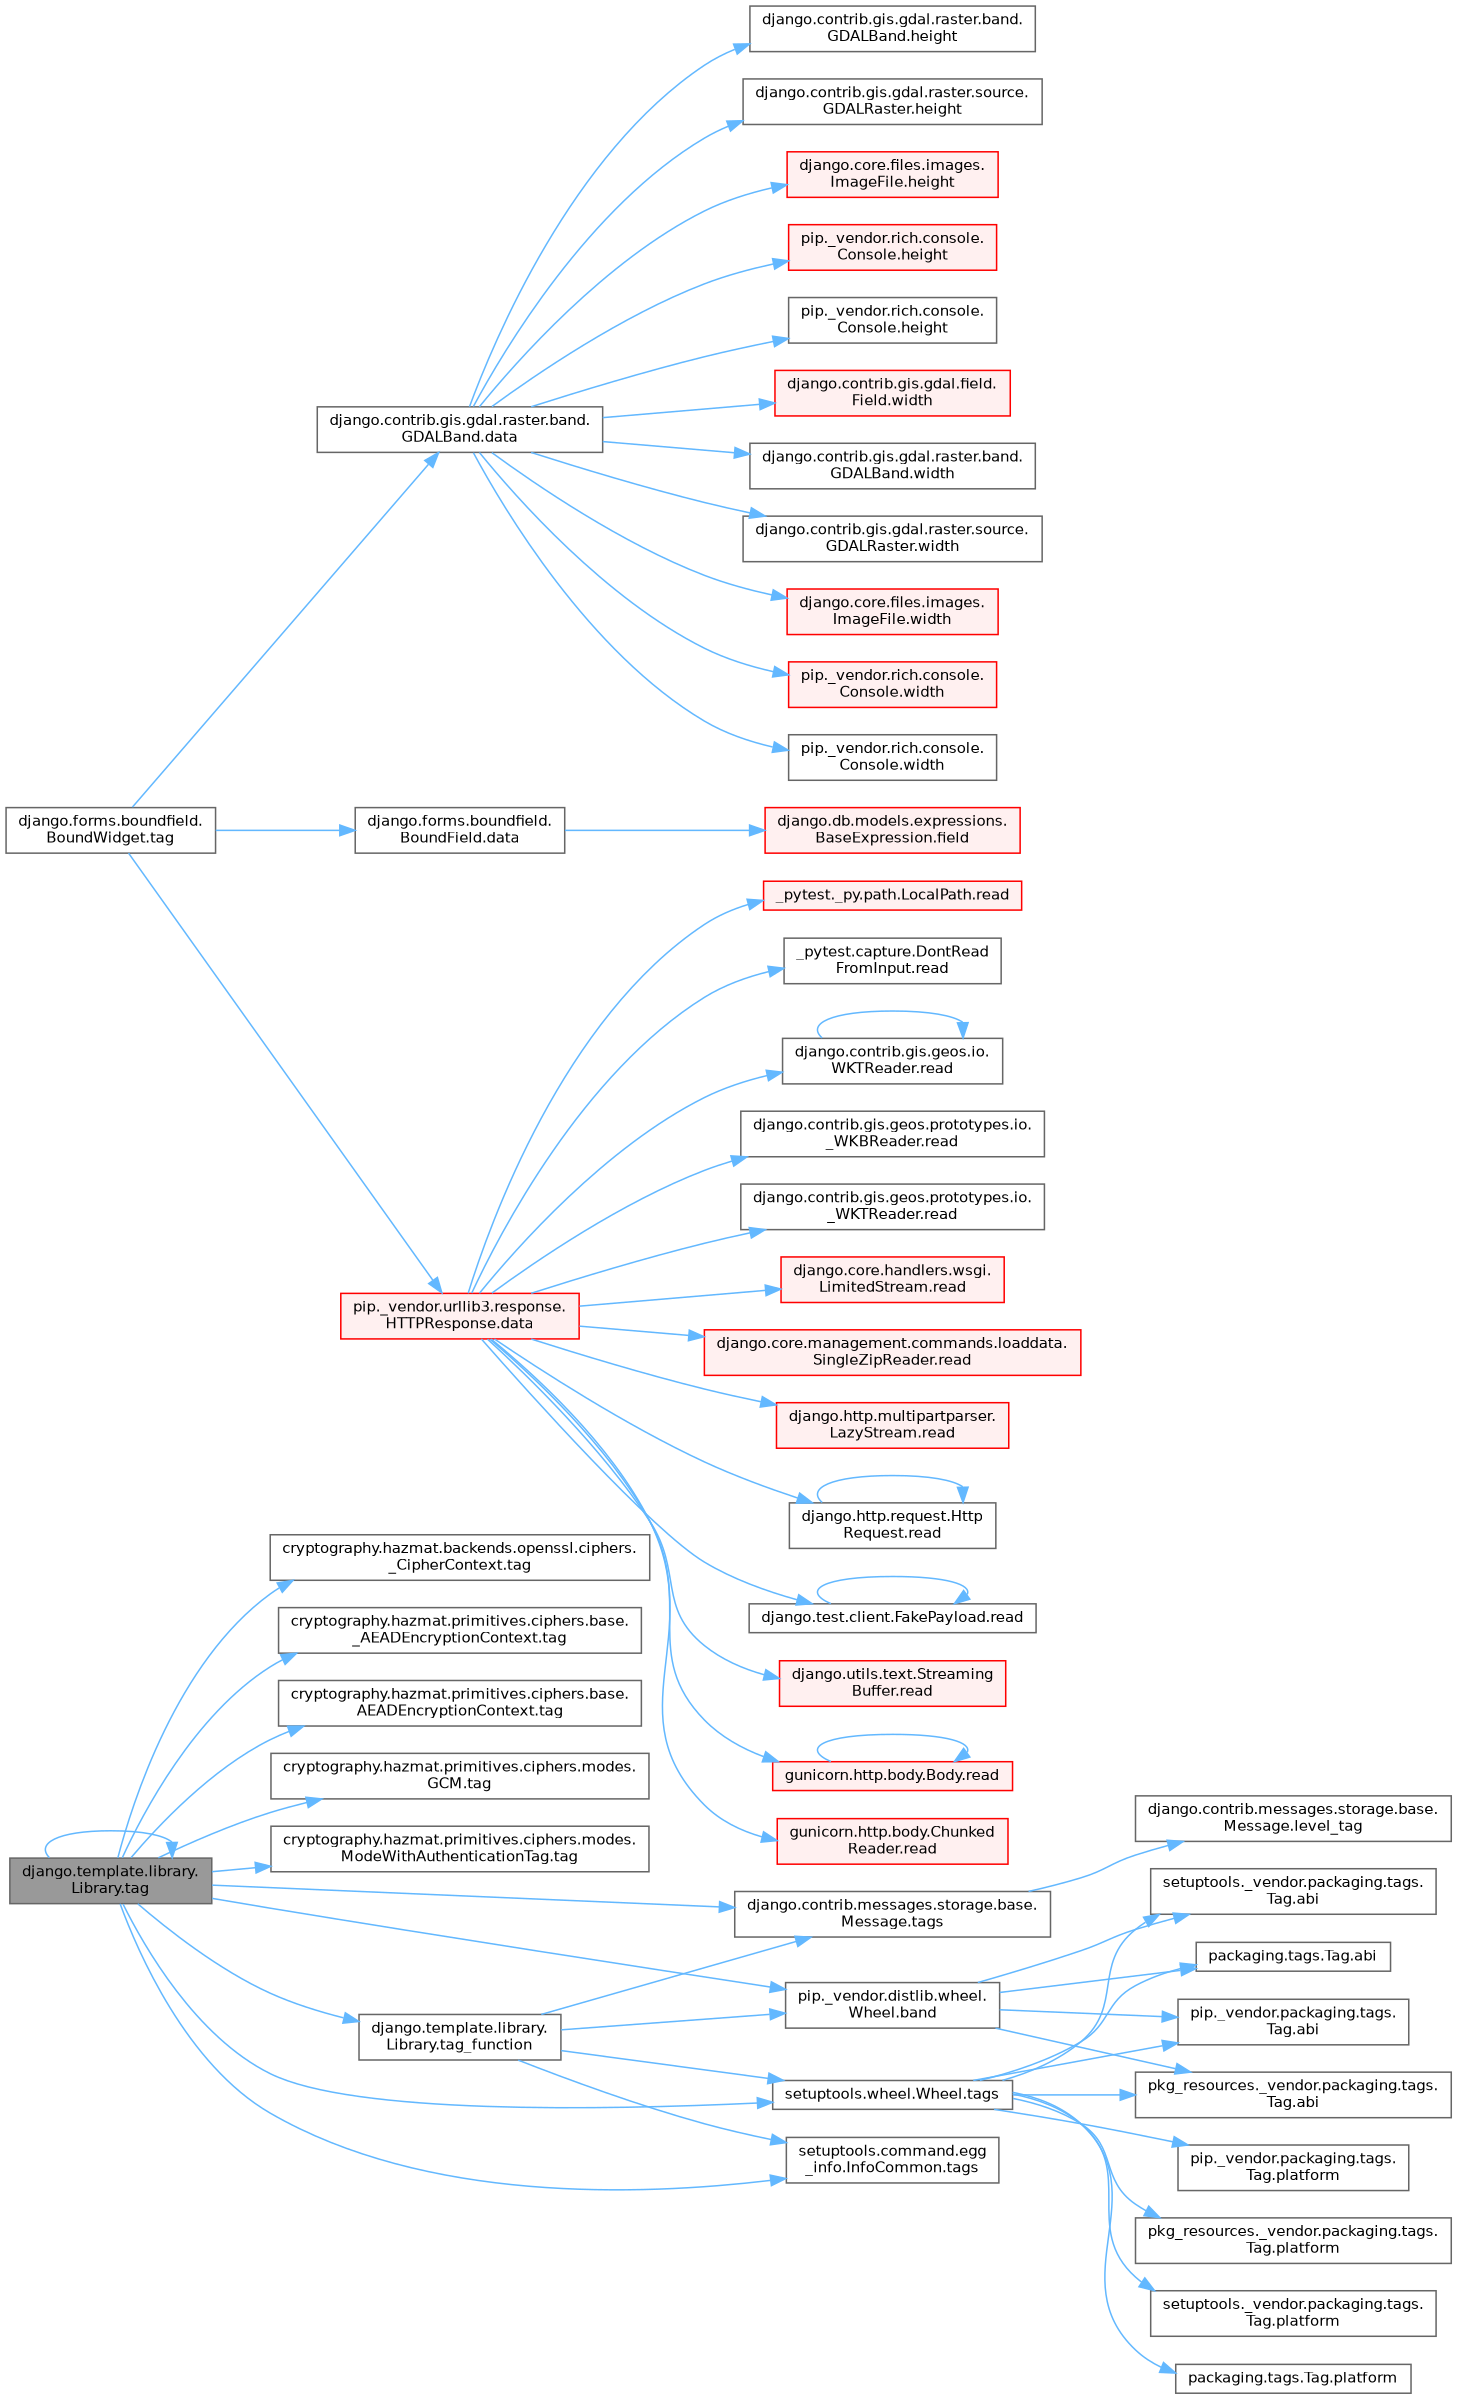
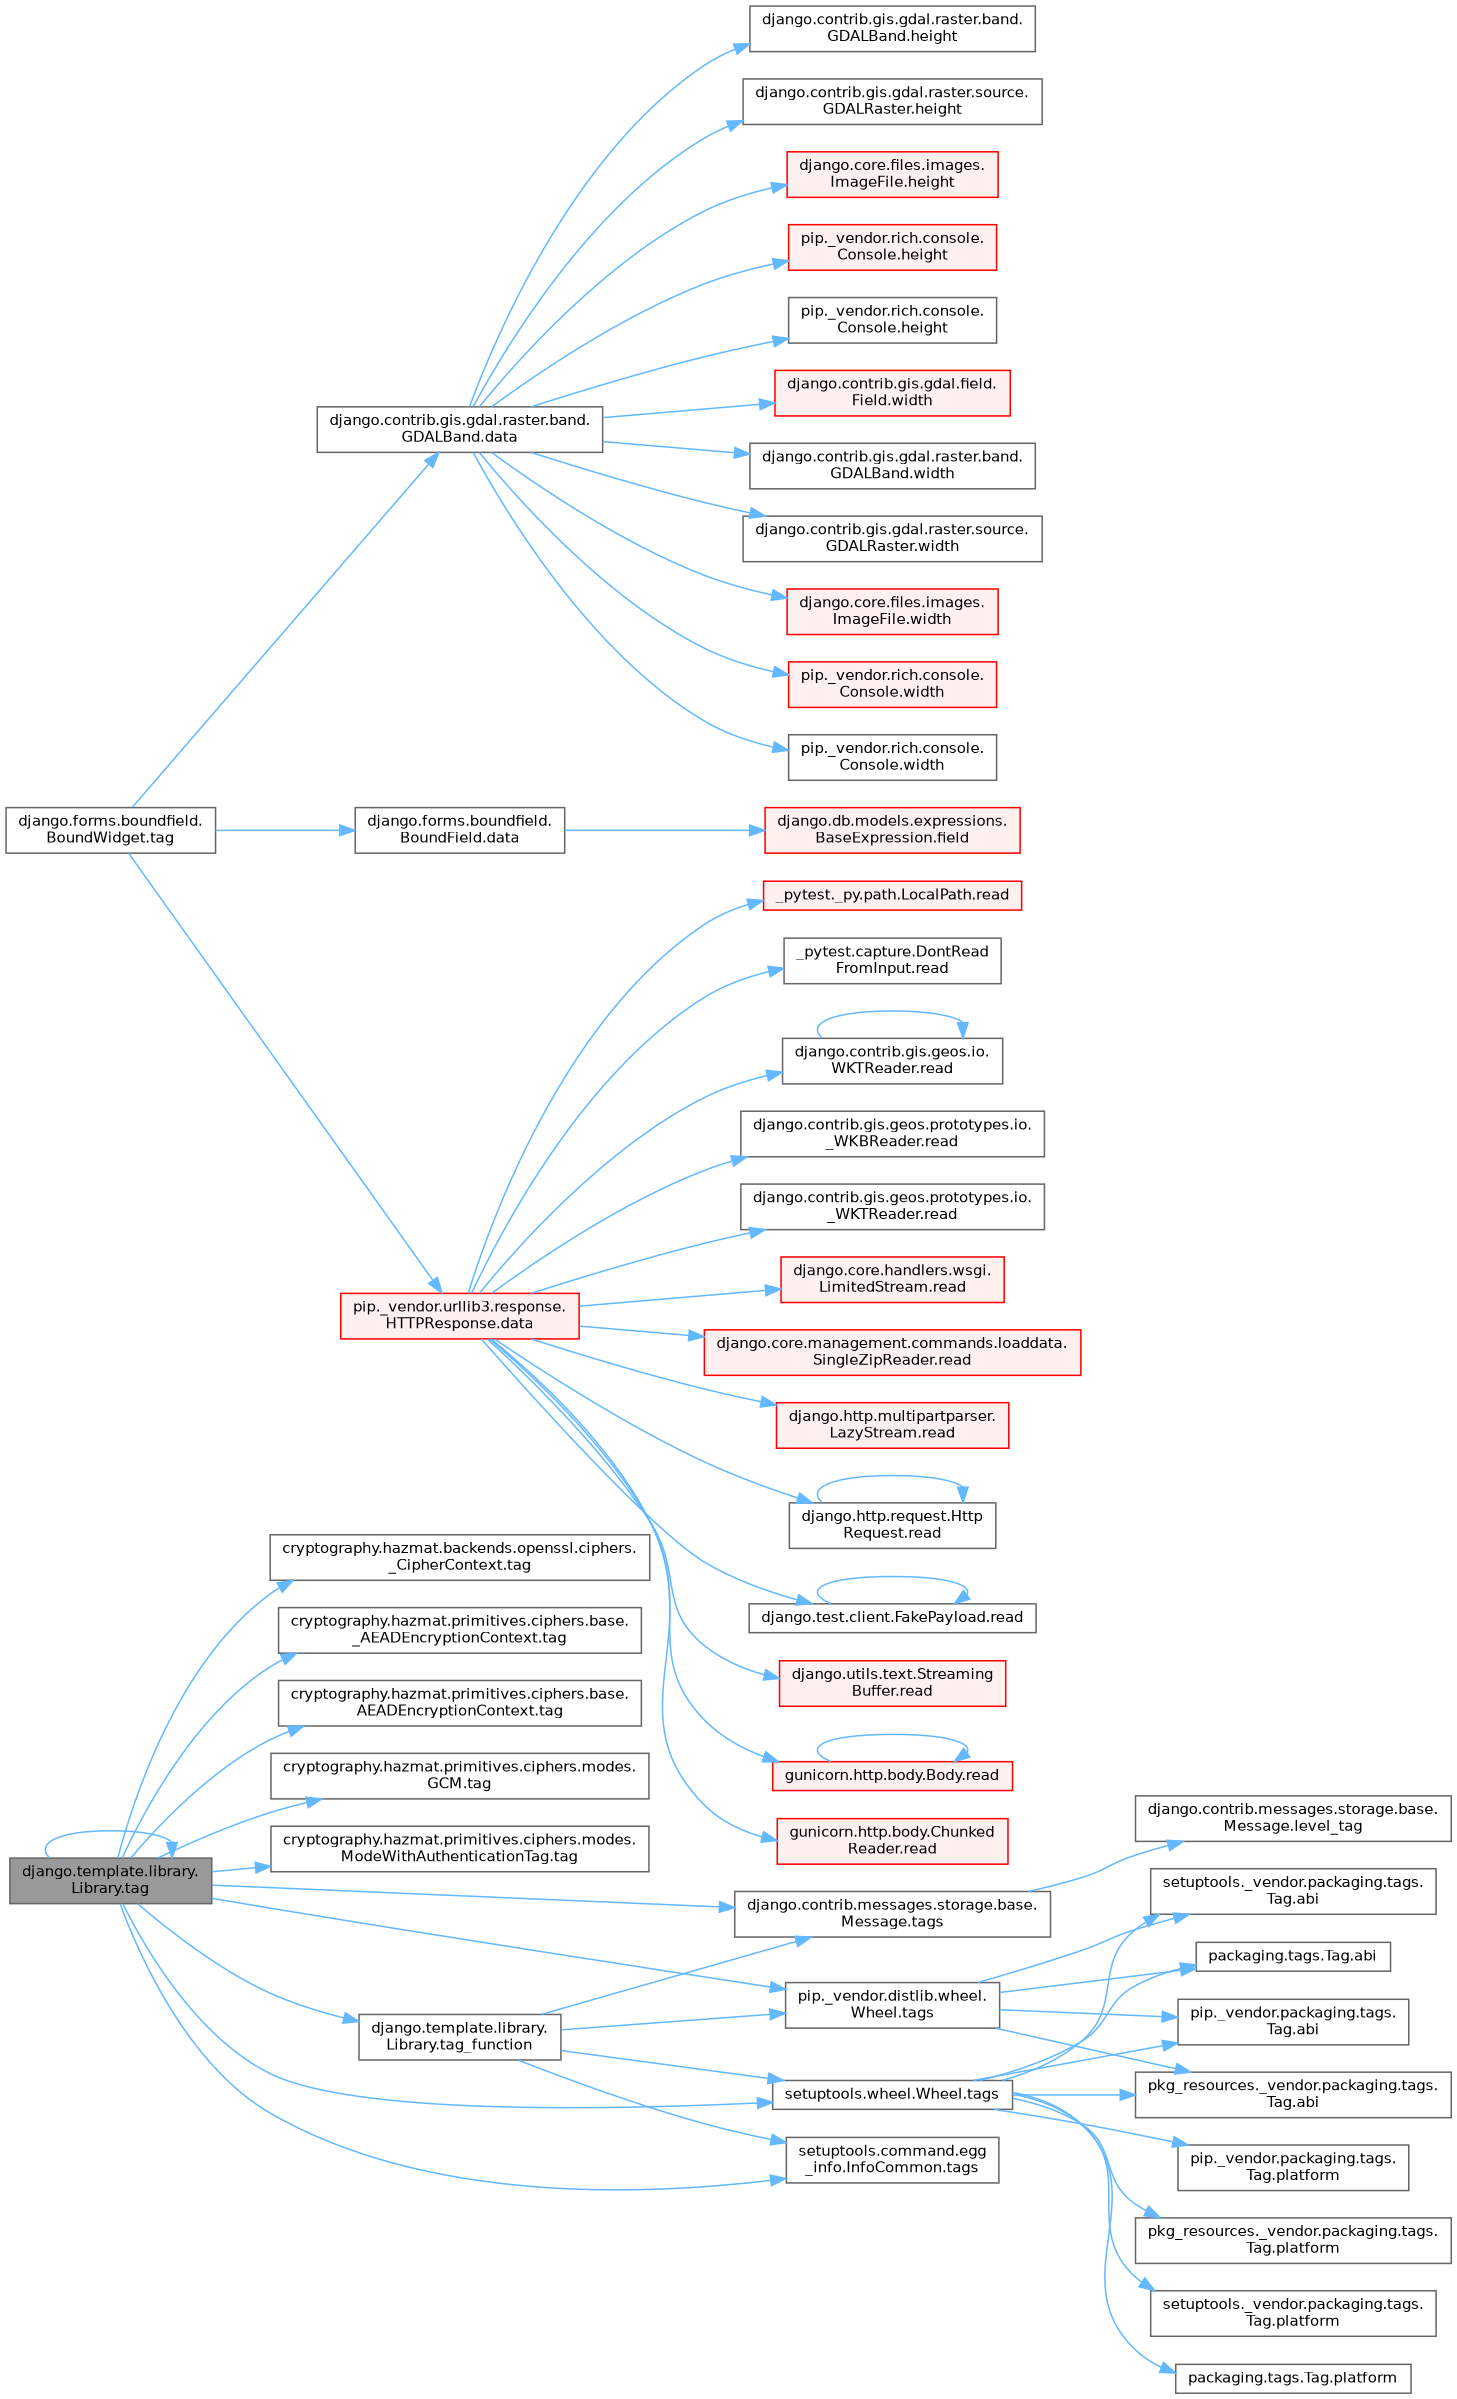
(893, 2005) -> (893, 2005)
